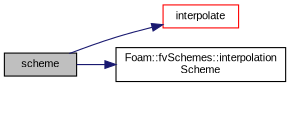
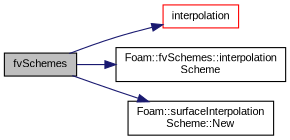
(201, 16) -> (201, 16)
(40, 65) -> (40, 65)
none -> (201, 118)
